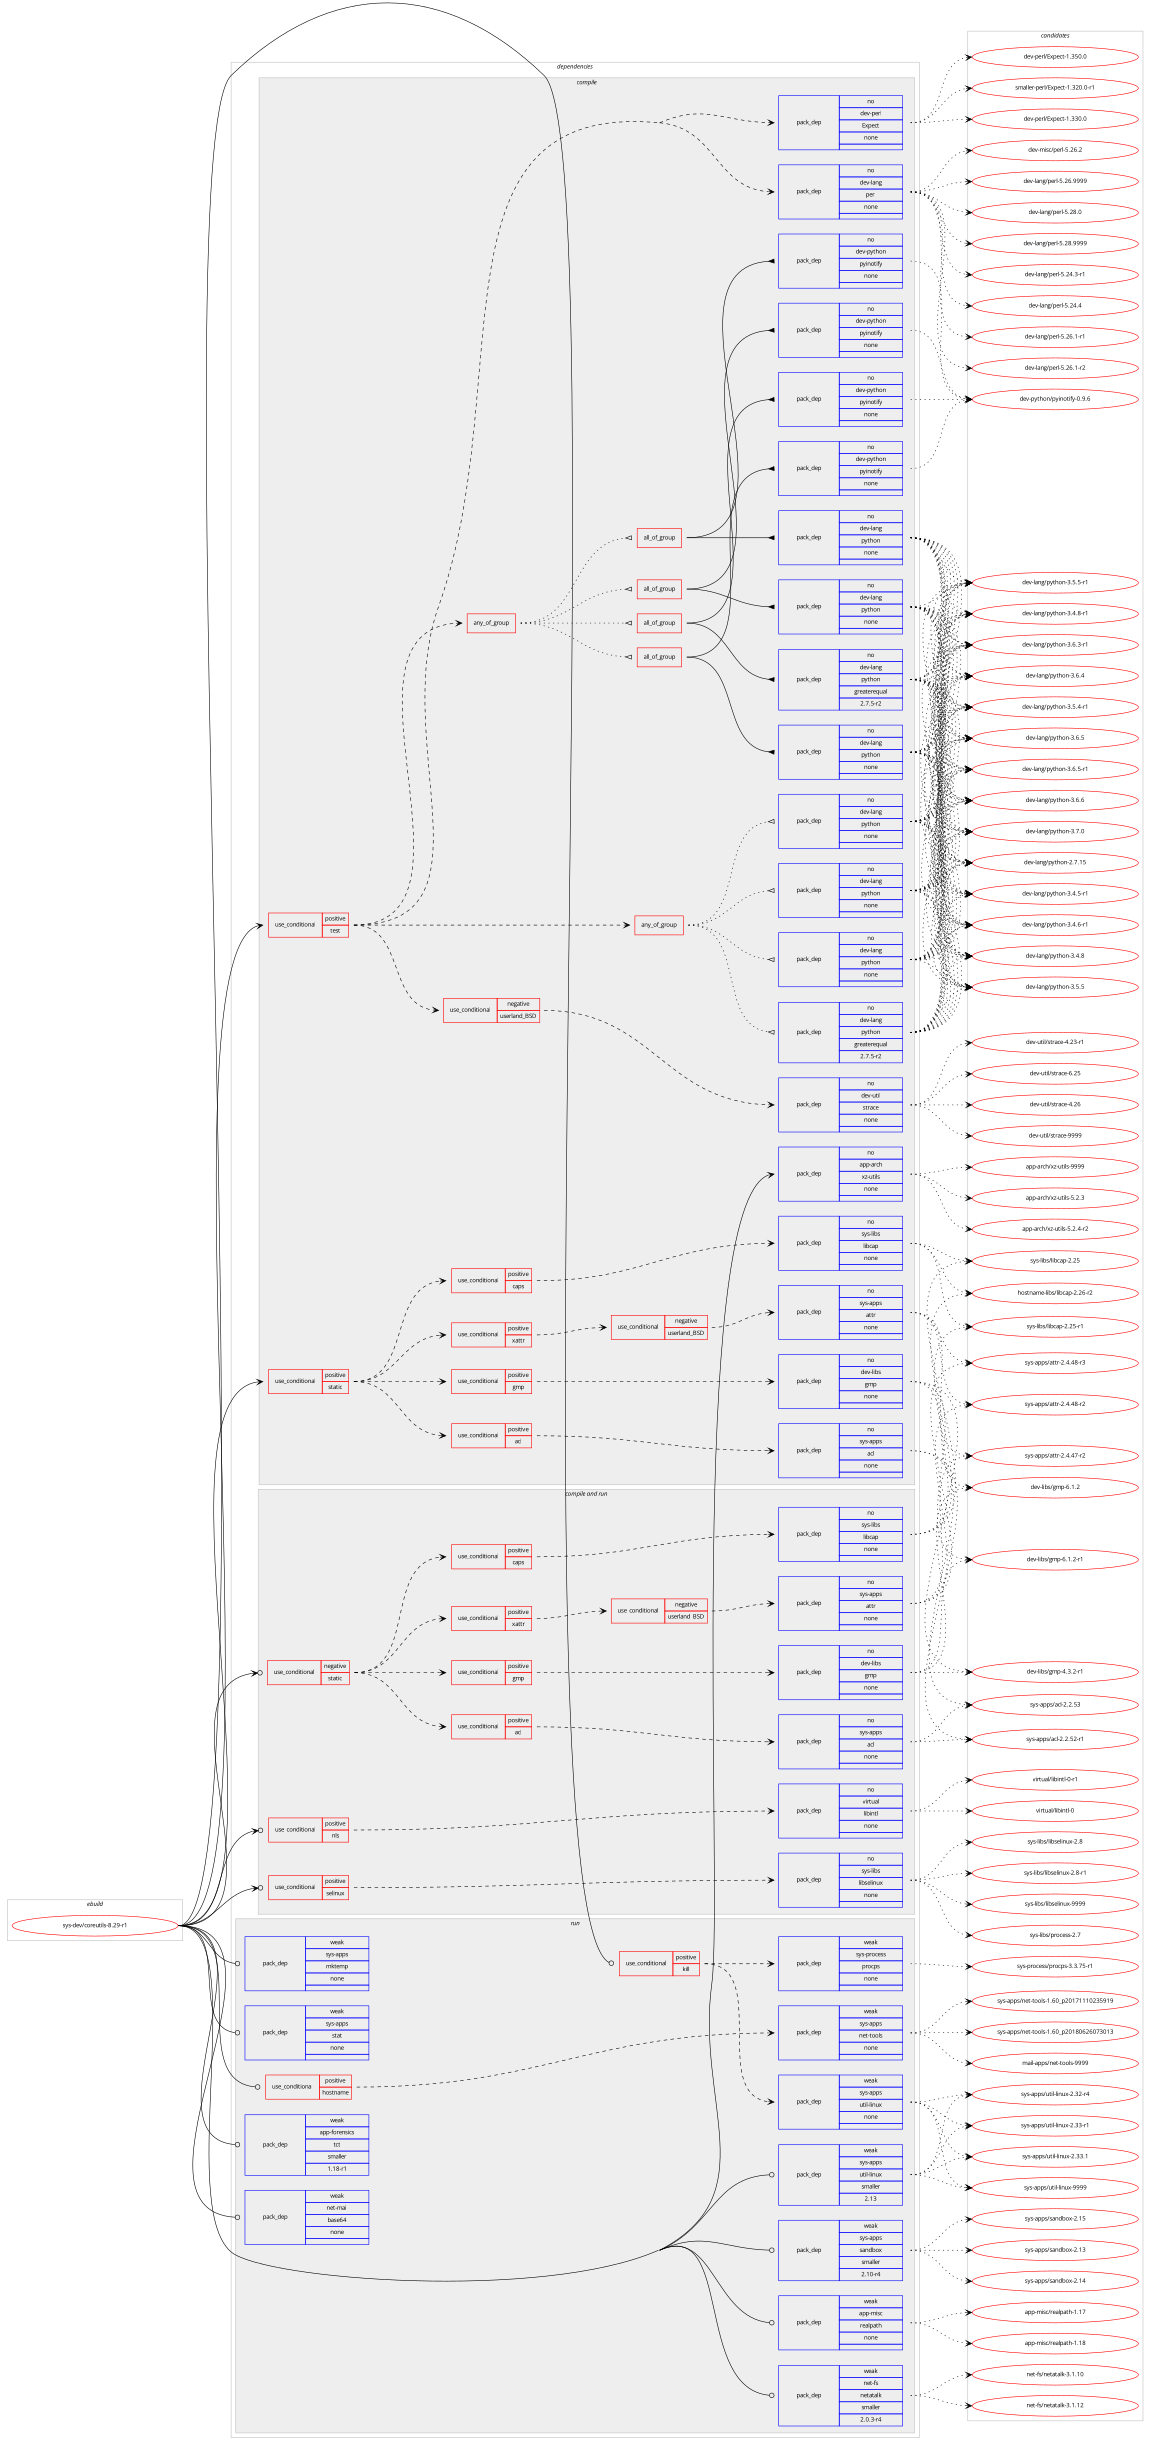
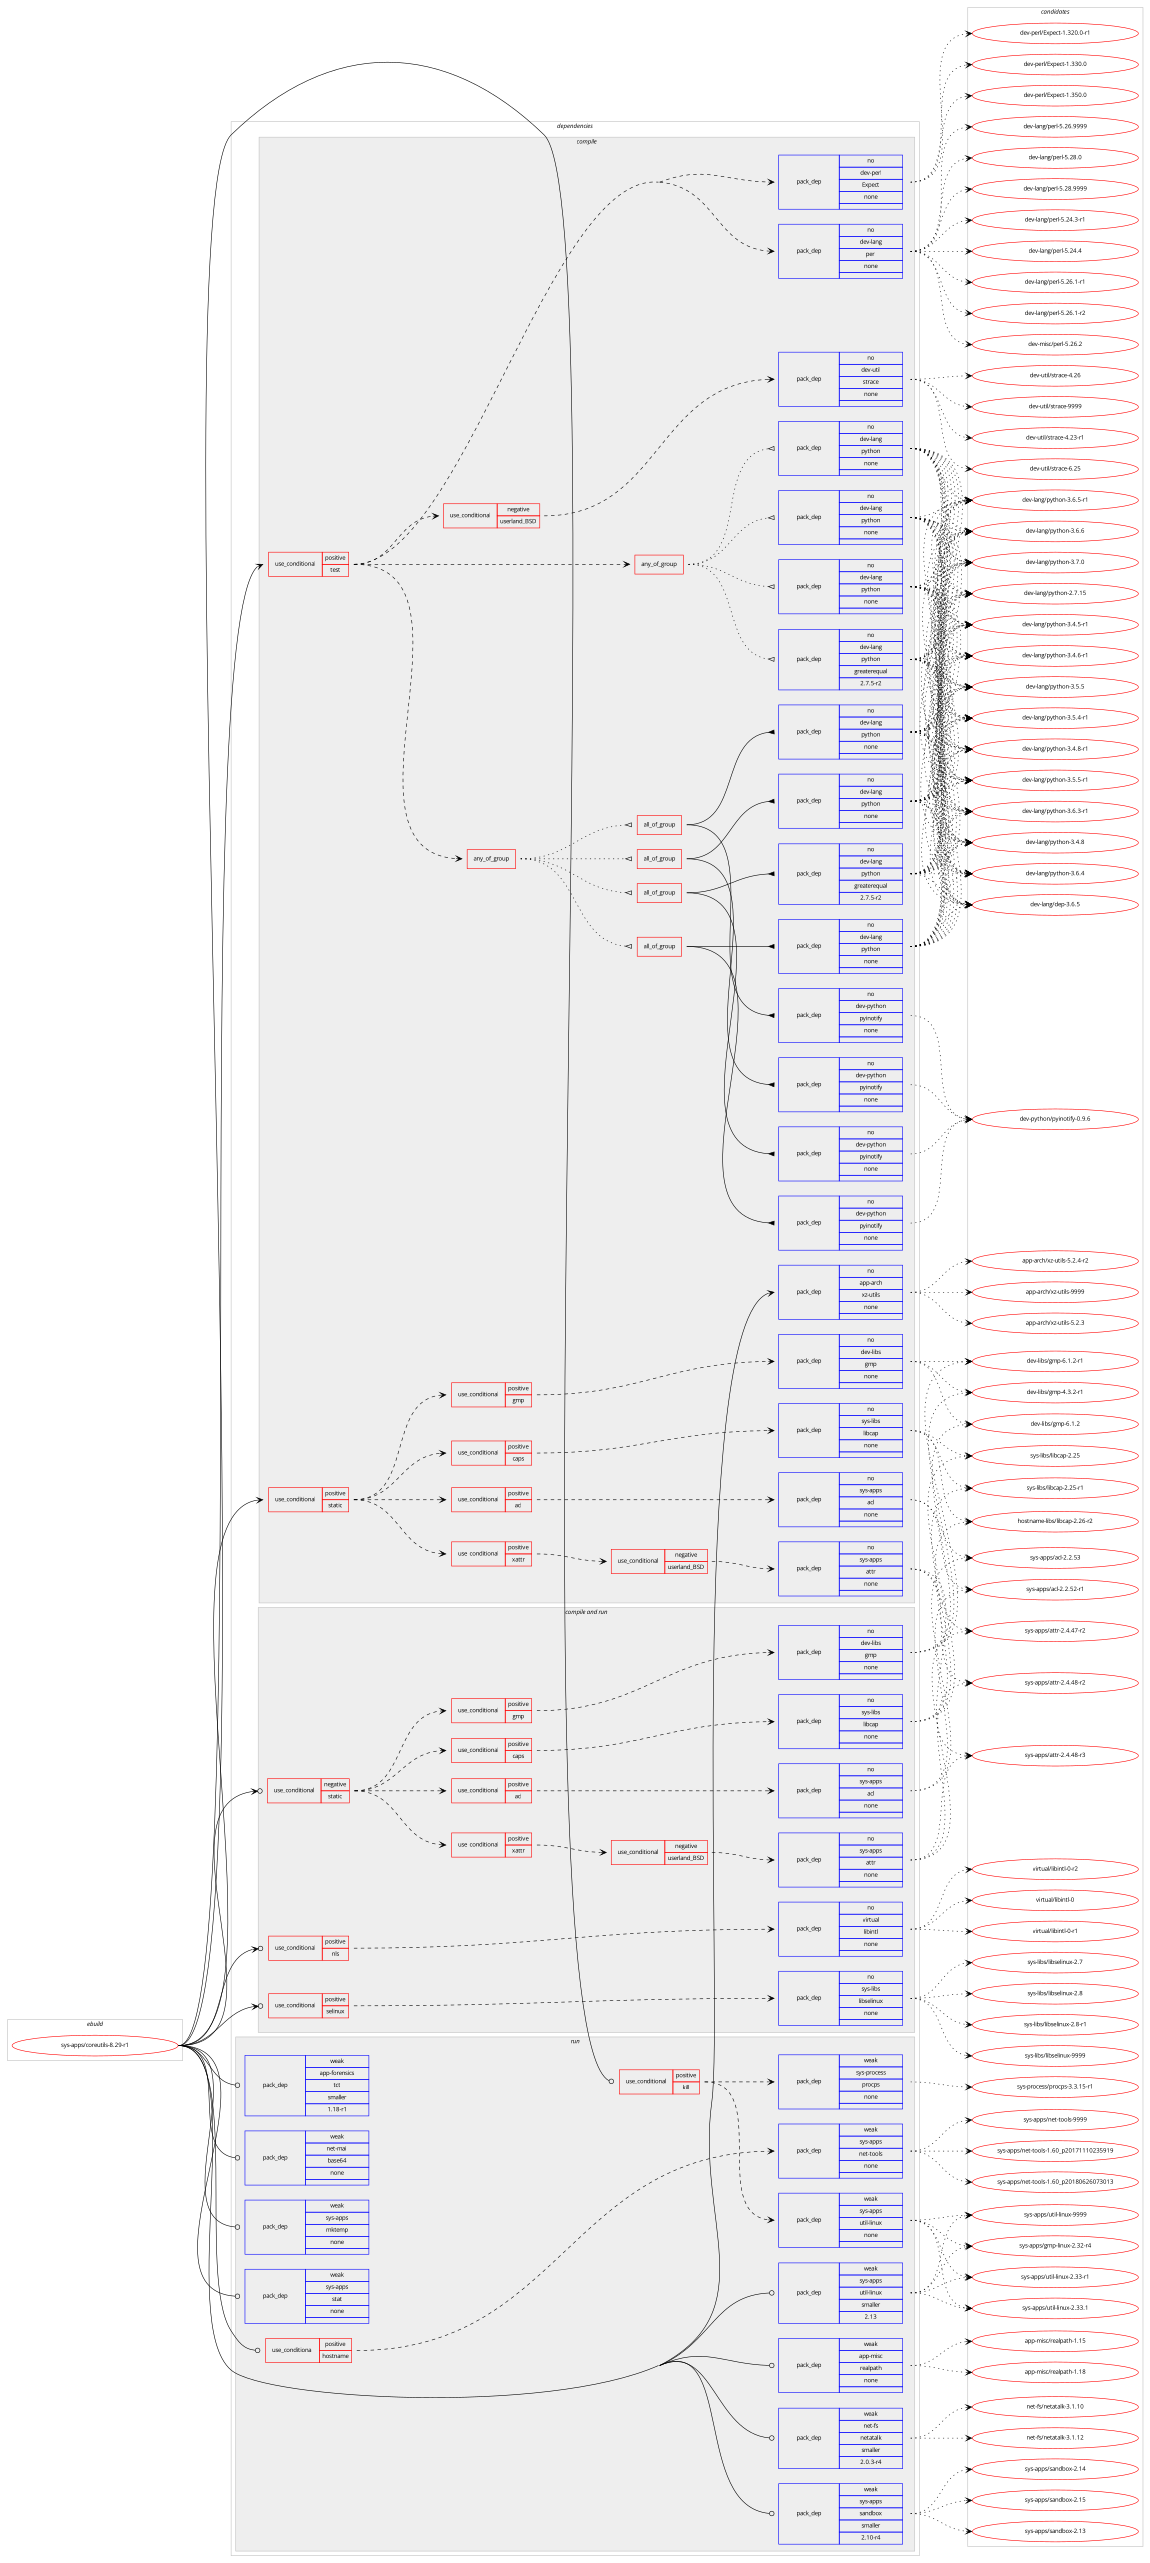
(1055, 88) -> (1055, 33)
(1055, 738) -> (1055, 905)
none -> (1055, 1869)
(95, 1926) -> (95, 2046)
(1055, 1936) -> (1055, 1963)
(1055, 1967) -> (1055, 2087)
(1055, 2063) -> (1055, 2120)
(1055, 2095) -> (1055, 2246)
(1055, 2312) -> (1055, 2341)
